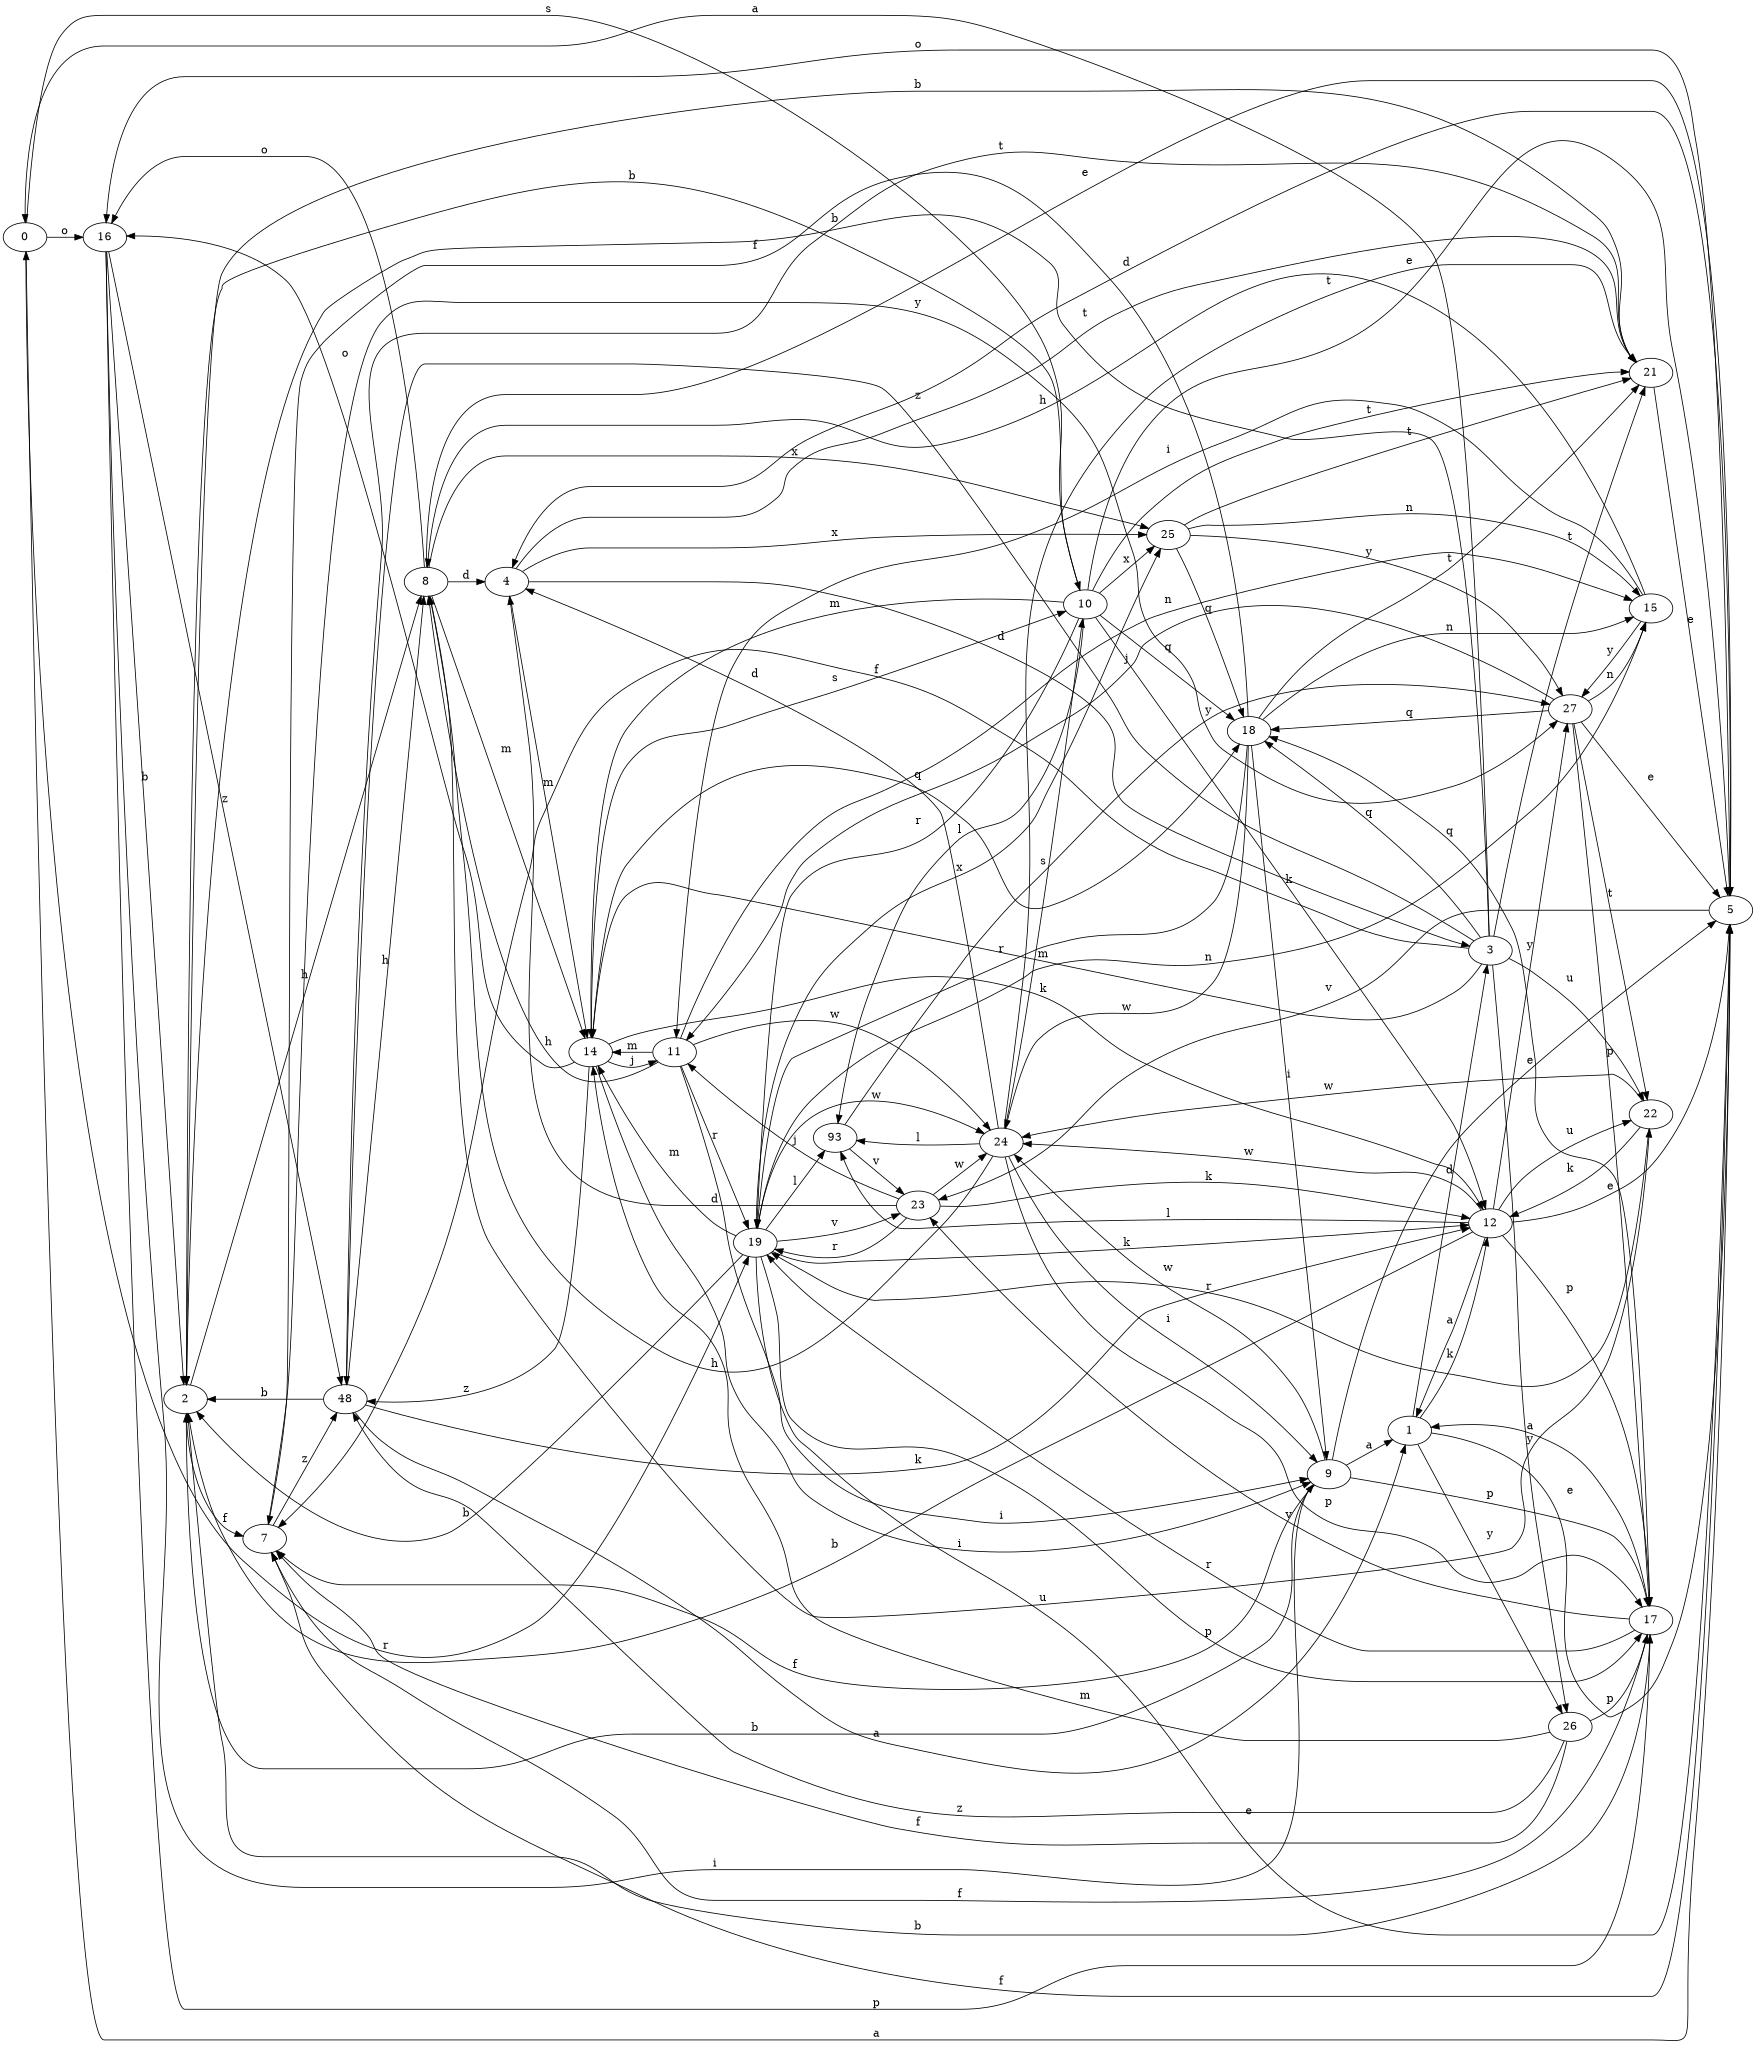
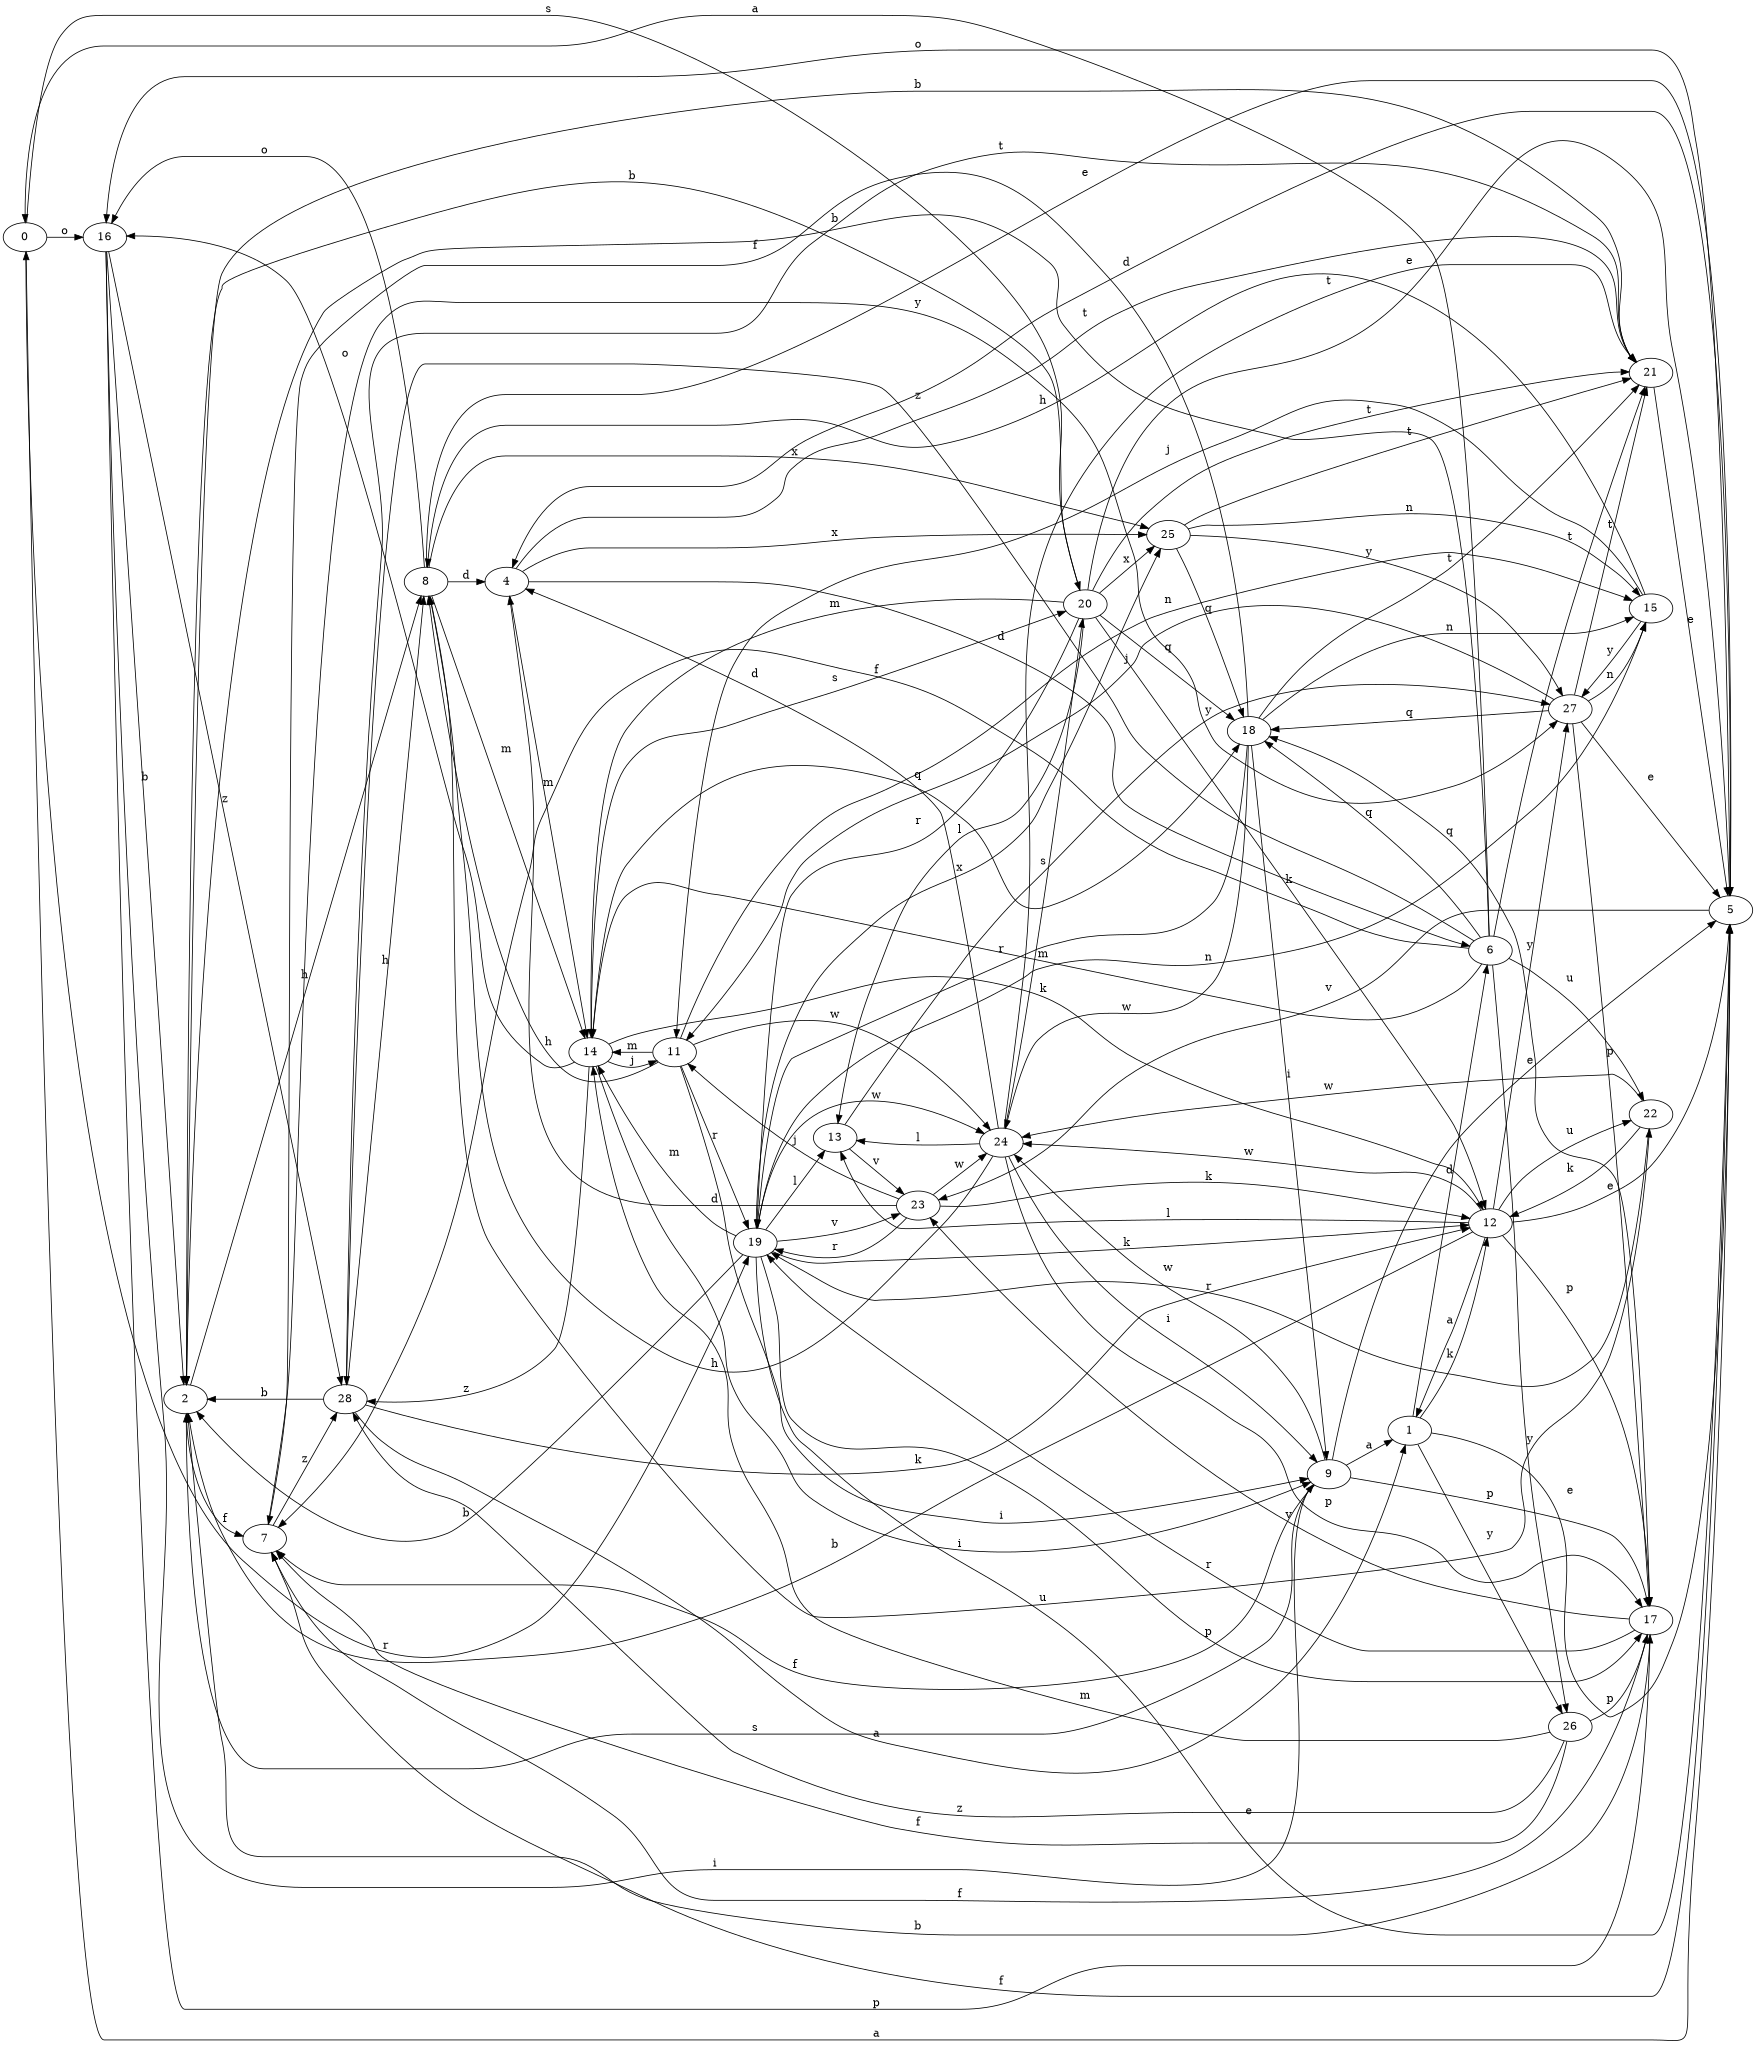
(1168, 450) -> (1168, 450)
(1085, 604) -> (1085, 604)
(1608, 899) -> (1612, 537)
(1490, 951) -> (1490, 951)
(835, 1138) -> (835, 1138)
(345, 1399) -> (345, 1399)
(1585, 1466) -> none
(755, 1728) -> (755, 1728)
